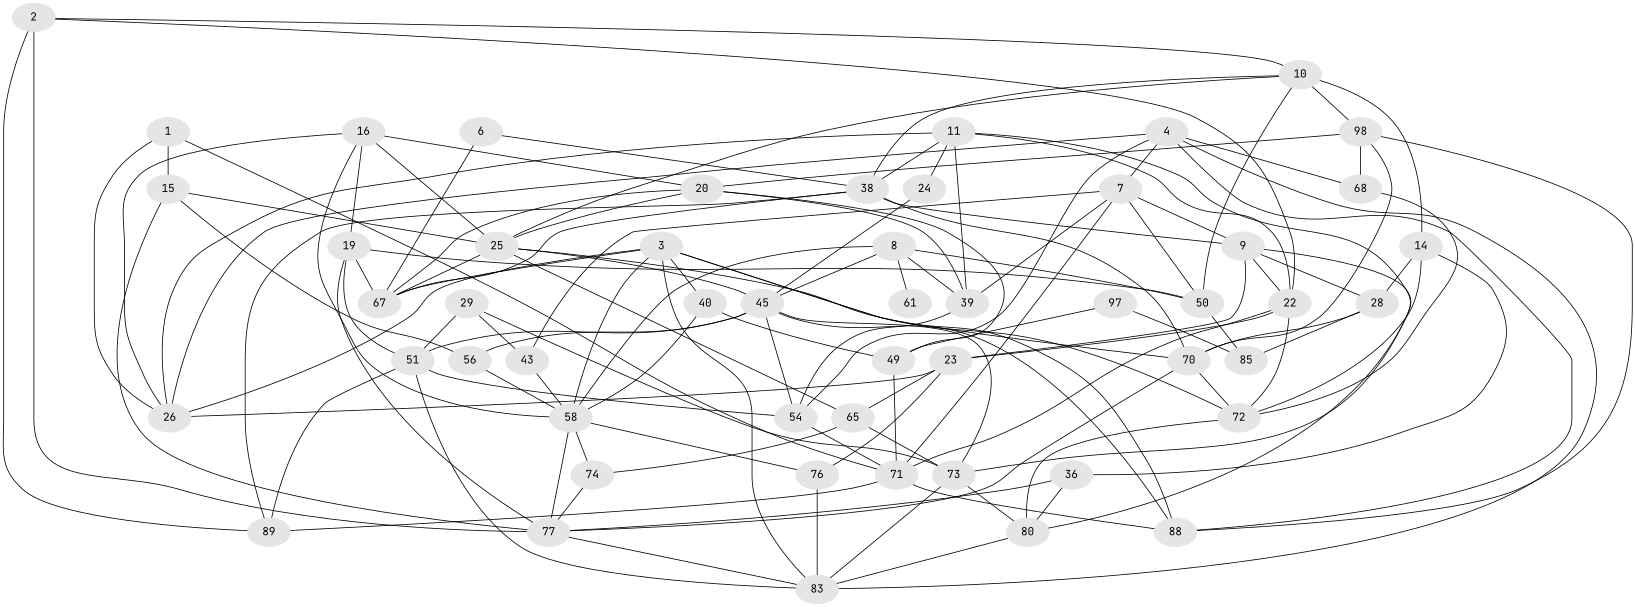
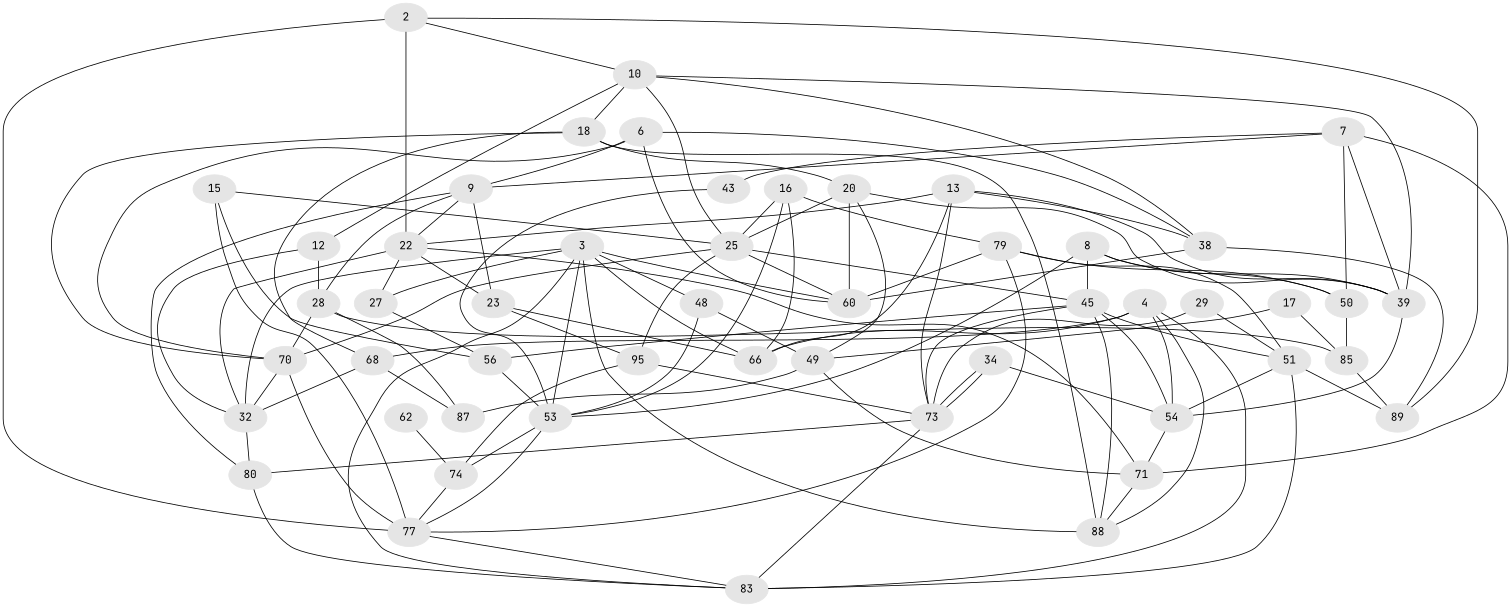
(168, 132) -> none
(954, 132) -> (953, 189)
(1361, 132) -> (584, 132)
(1146, 157) -> none
(518, 158) -> none
(1235, 183) -> (1106, 92)
(924, 189) -> none
(1052, 225) -> (558, 165)
(1044, 240) -> (233, 160)
(349, 246) -> (1000, 246)
(1421, 246) -> (319, 246)
none -> (376, 303)
(379, 303) -> (849, 303)
(705, 303) -> (701, 303)
(910, 303) -> none
(1115, 303) -> (1289, 303)
(495, 330) -> none
none -> (991, 361)
(170, 418) -> (756, 361)
none -> (406, 418)
none -> (463, 418)
(571, 418) -> (551, 418)
(853, 418) -> (638, 361)
(1239, 418) -> (245, 418)
(817, 475) -> none
(1071, 475) -> none
(585, 514) -> (1372, 389)
